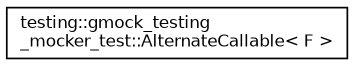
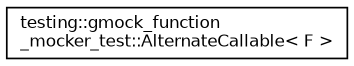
(177, 33) -> (177, 33)
